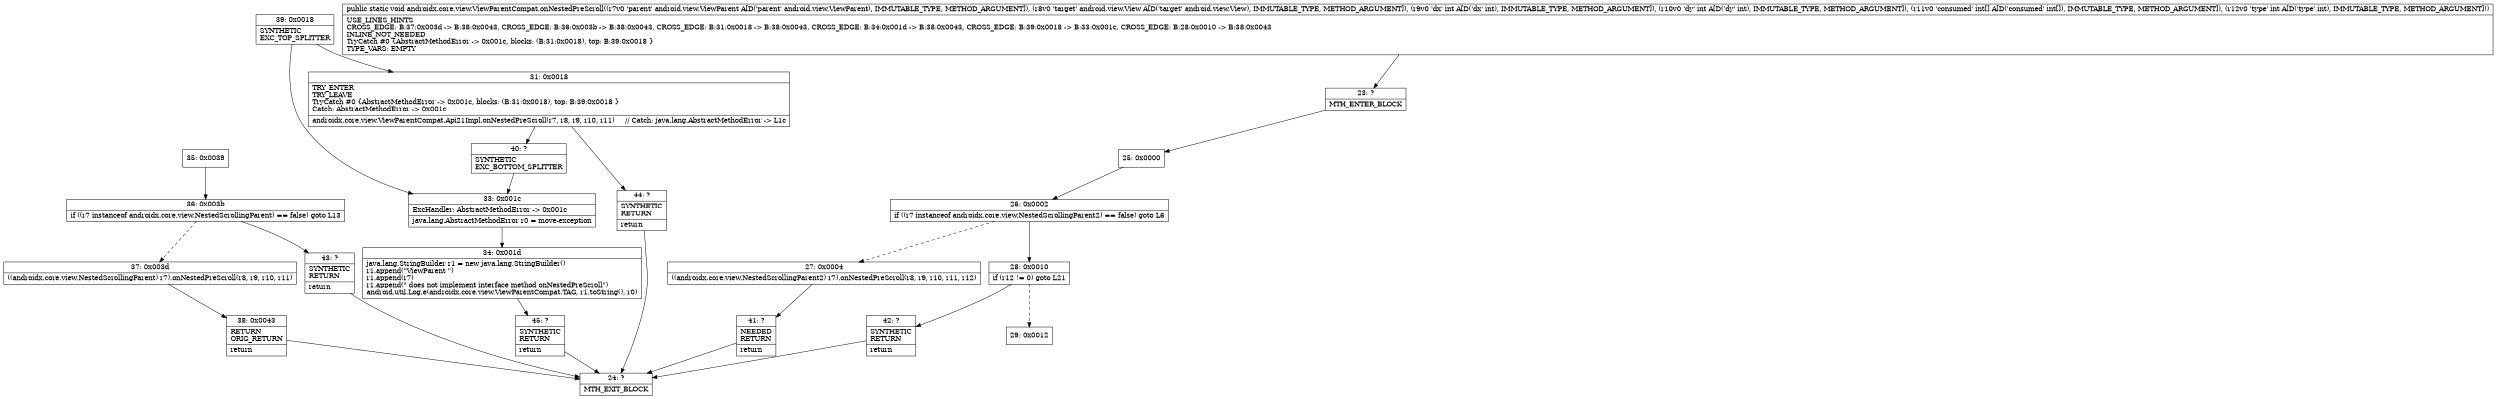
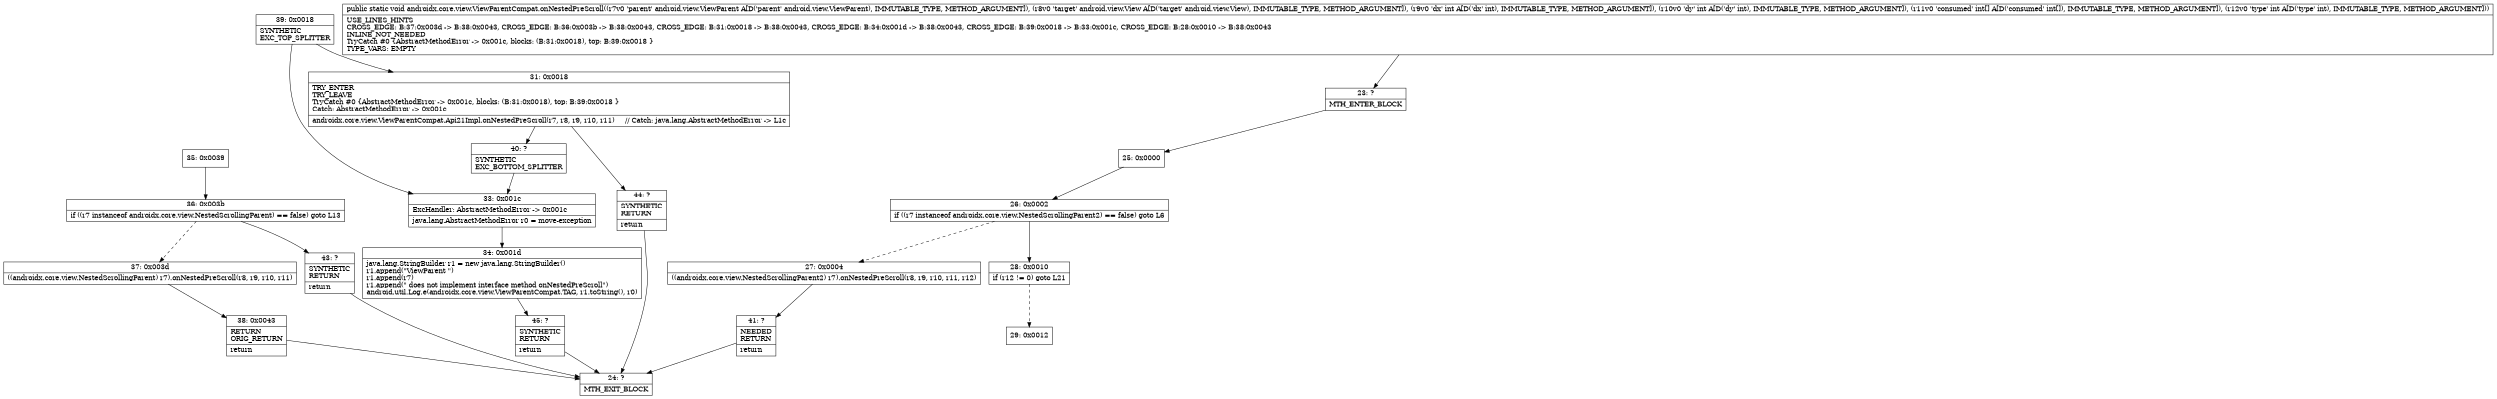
(891, 336) -> none
